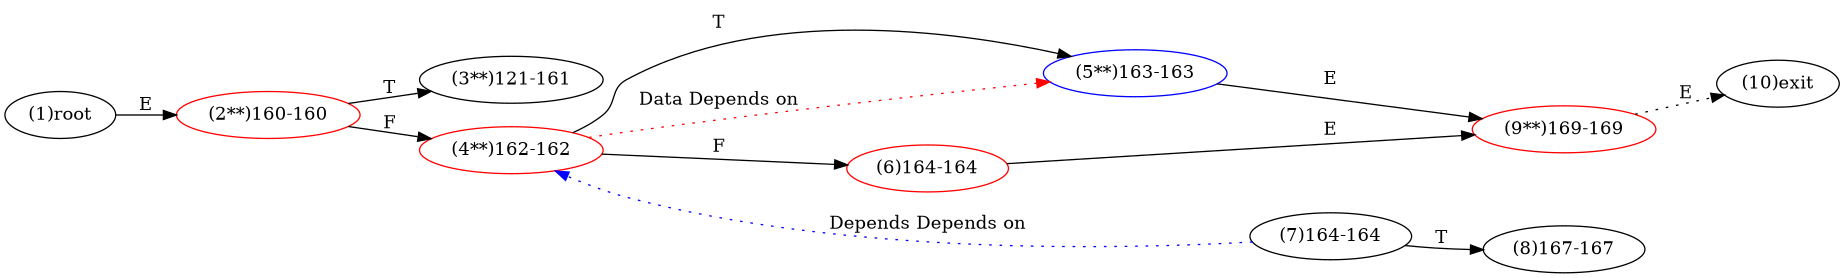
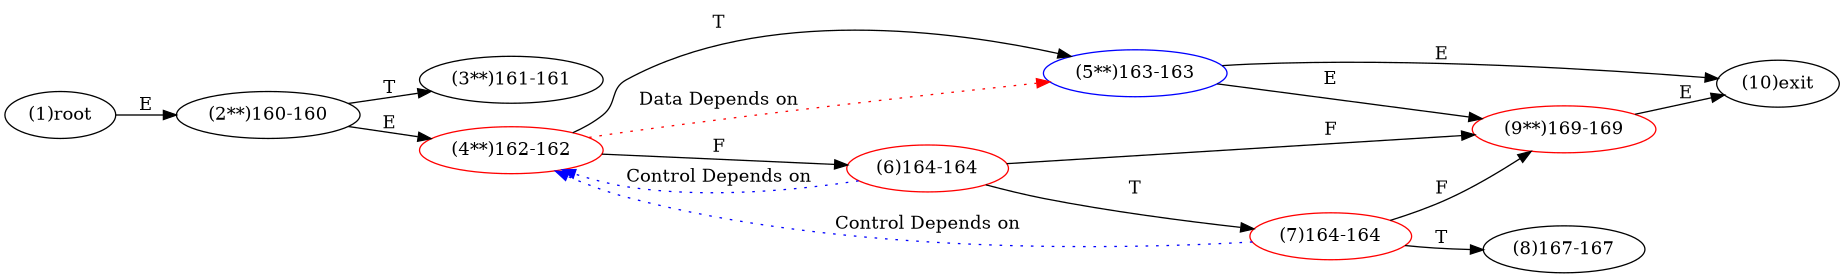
none -> (1464, 64)
(511, 80) -> (511, 80)
(1673, 106) -> (1673, 106)
(268, 115) -> (268, 115)
(390, 123) -> (390, 123)
(1331, 130) -> (1331, 130)
none -> (716, 193)
none -> (1458, 194)
none -> (1112, 210)
(928, 224) -> (928, 224)
(1331, 236) -> (1331, 236)
